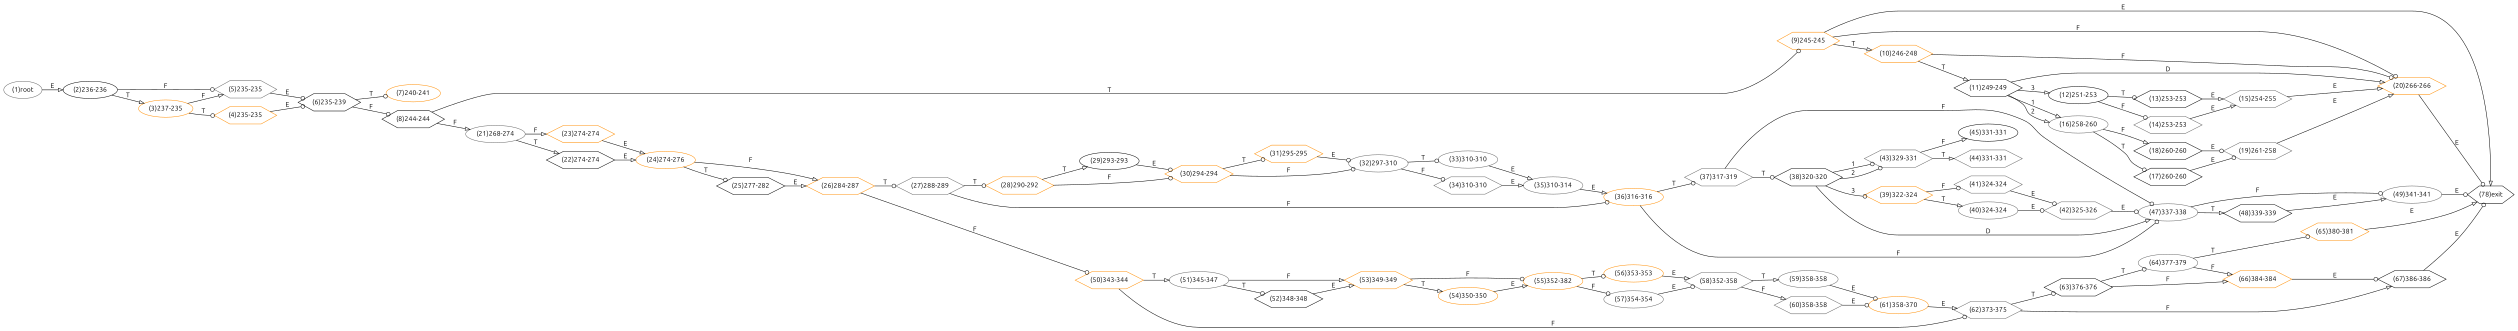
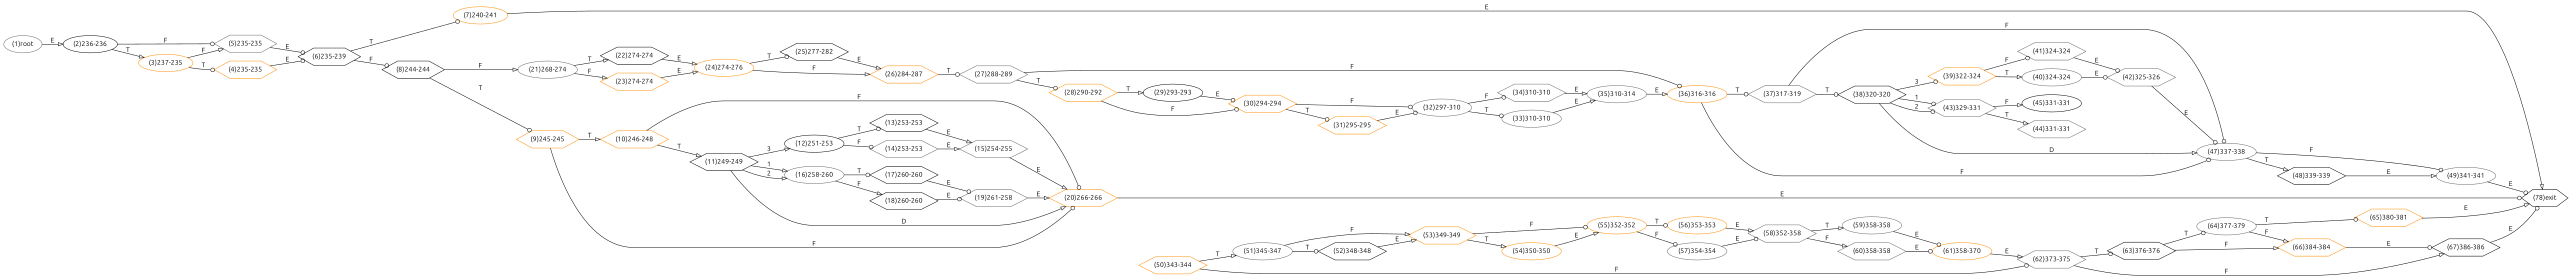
(2219, 11) -> (1584, 11)
(973, 232) -> none
(1553, 281) -> (1617, 225)
